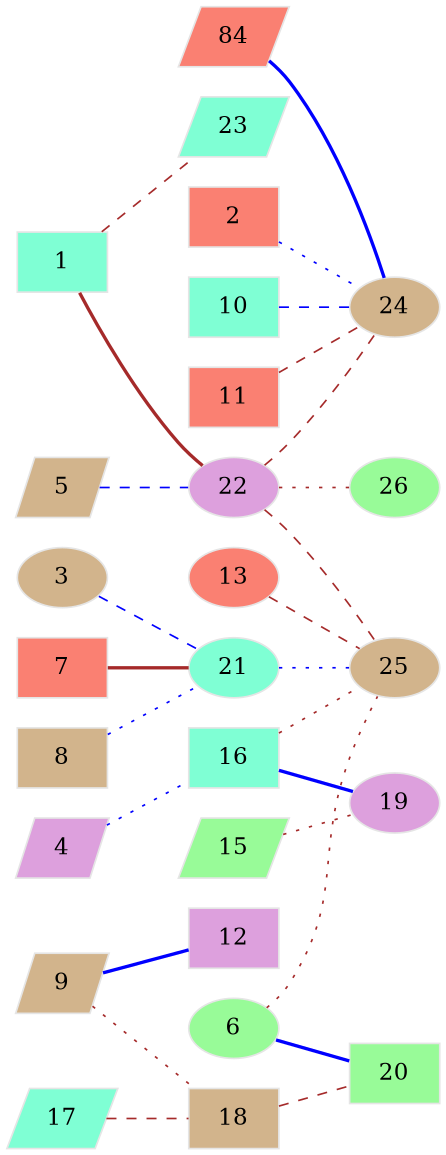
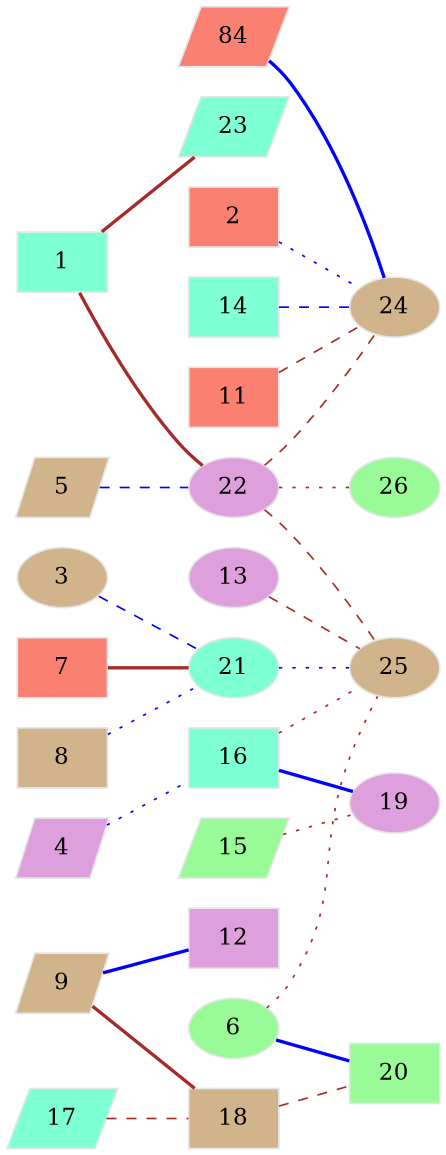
(148, 194) -> (148, 194)
(234, 307) -> (234, 307)
(234, 578) -> (234, 578)
(144, 1047) -> (144, 1047)
